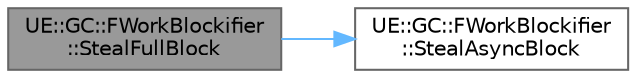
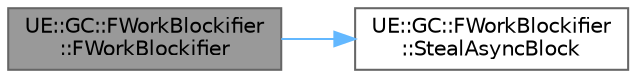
(145, 39) -> (145, 39)
